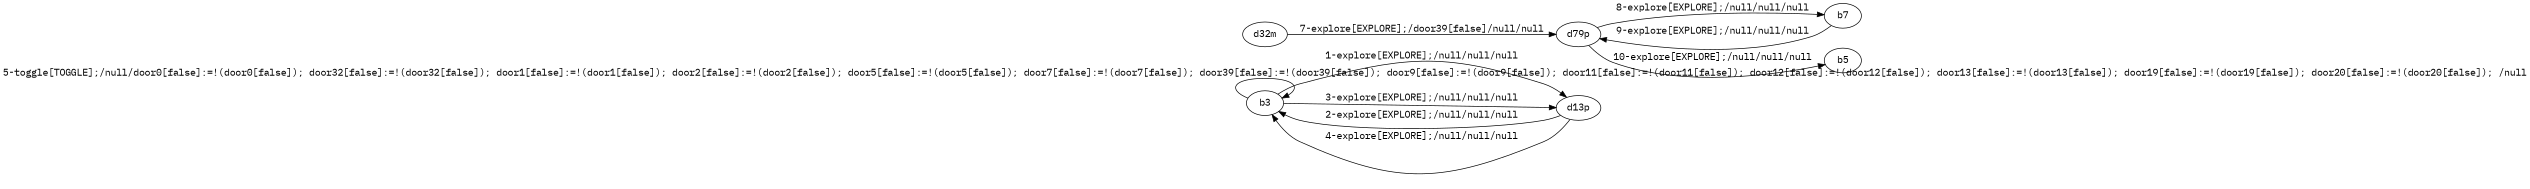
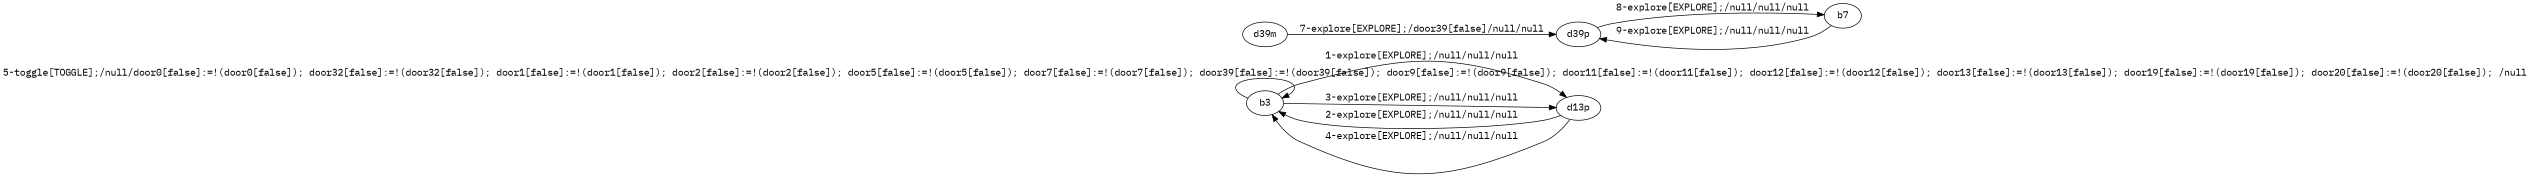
(1265, 34) -> (1265, 34)
(1578, 34) -> (1578, 34)
(1843, 60) -> none
